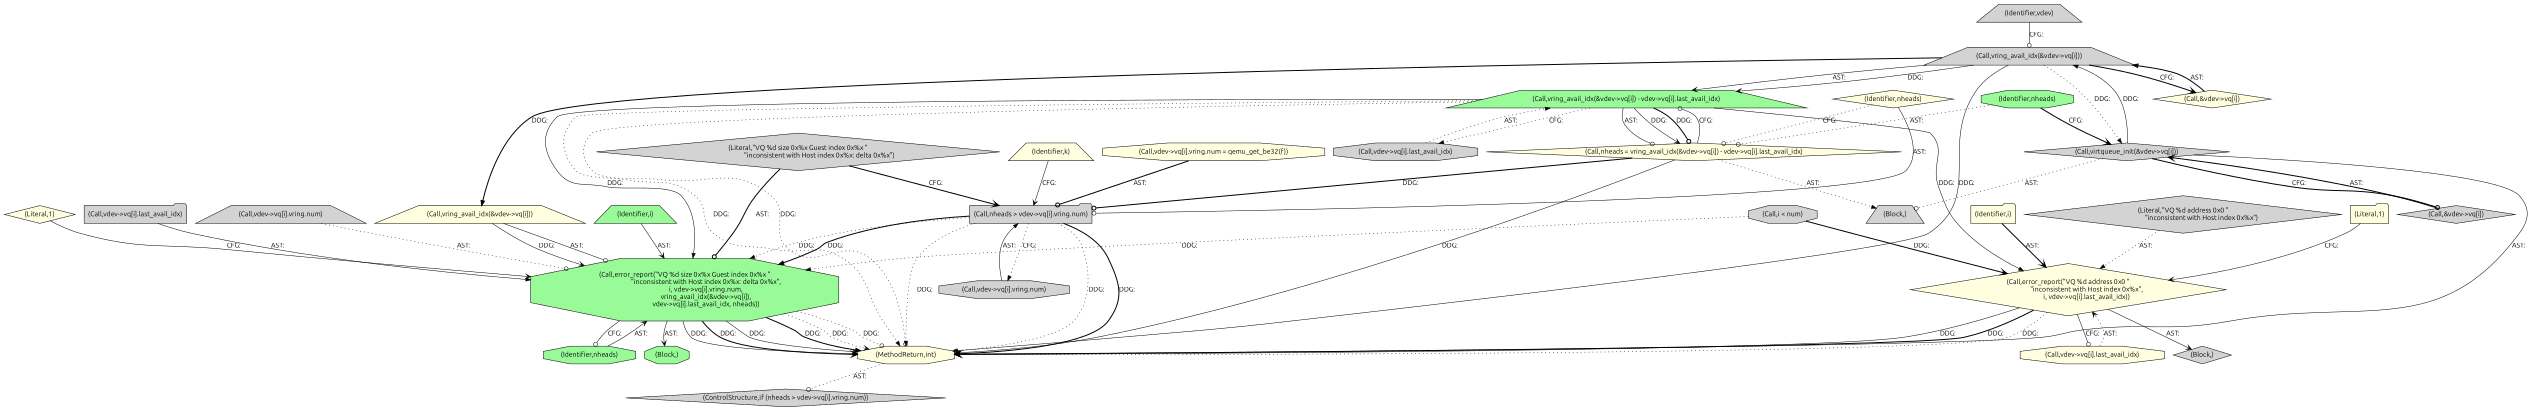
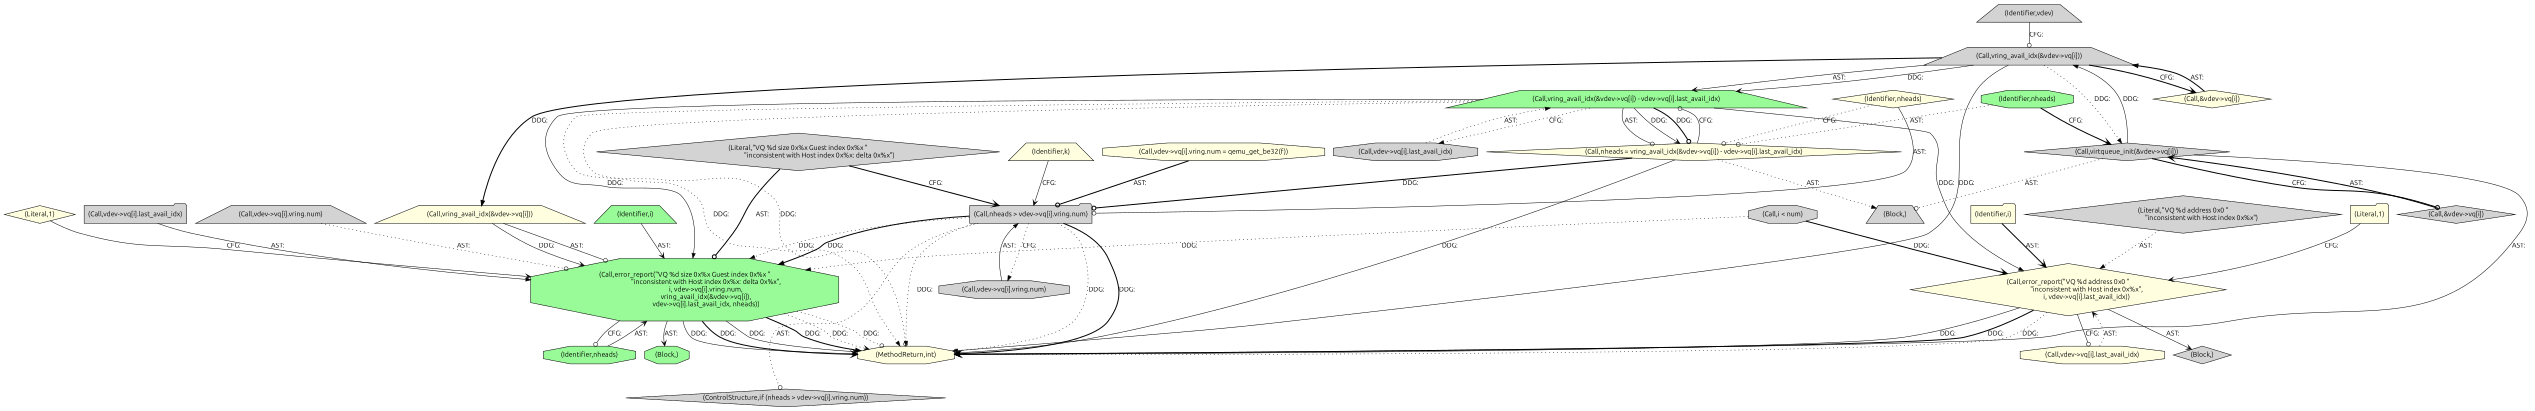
(847, 376) -> (862, 308)
